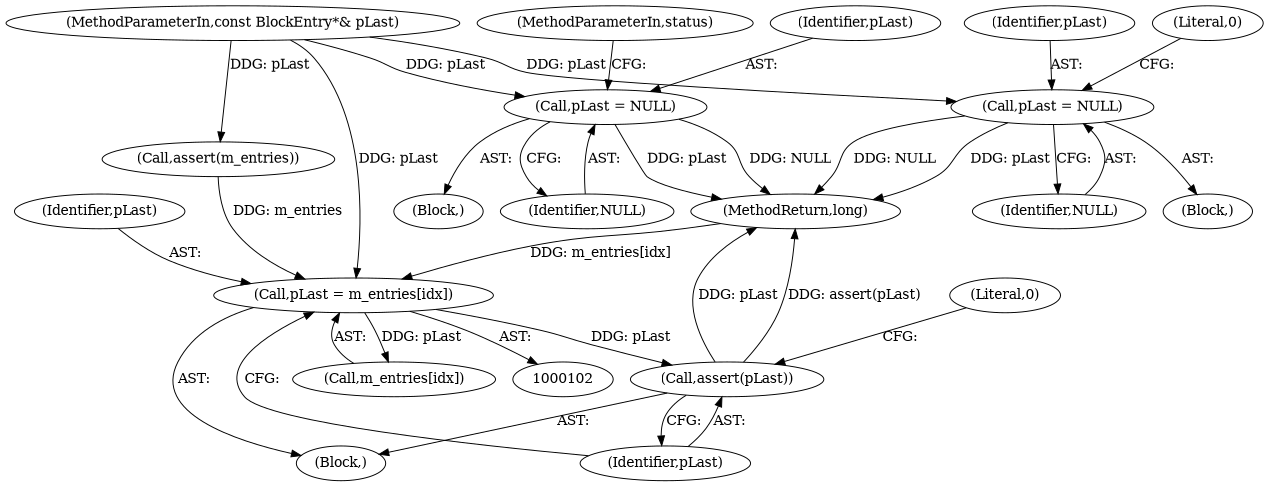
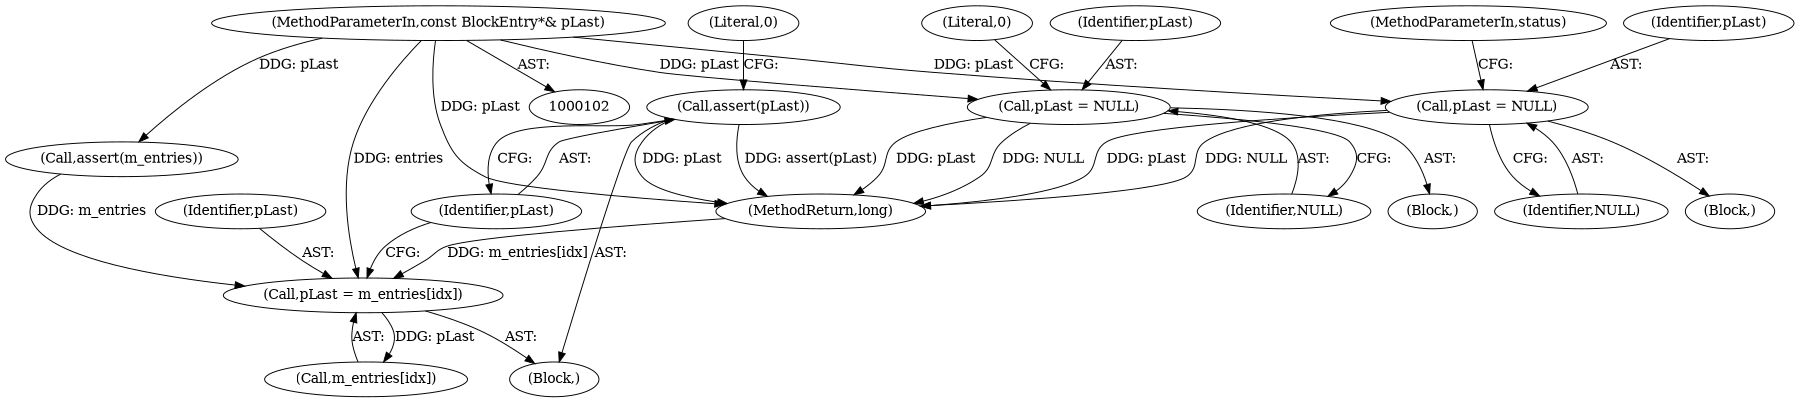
(398, 159) -> (399, 159)
none -> (512, 184)
(471, 332) -> (506, 64)
(550, 333) -> none
